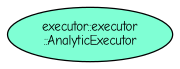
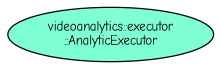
(90, 35) -> (111, 35)
